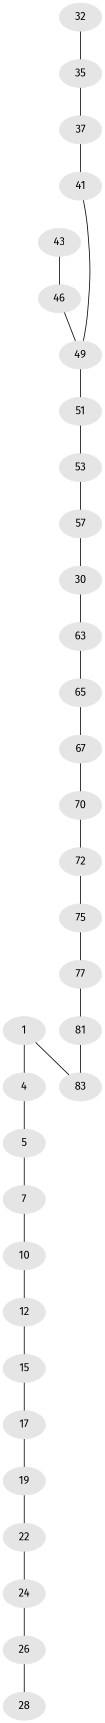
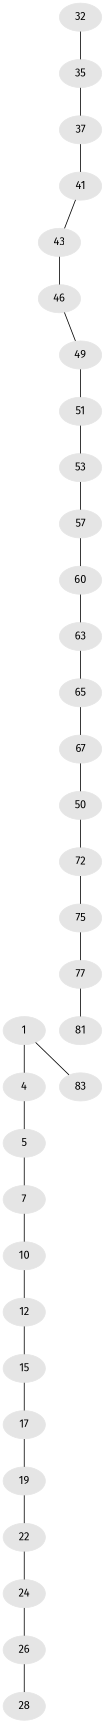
(90, 271) -> (70, 214)
(81, 580) -> (81, 580)
(81, 805) -> (81, 805)
(81, 1059) -> none
